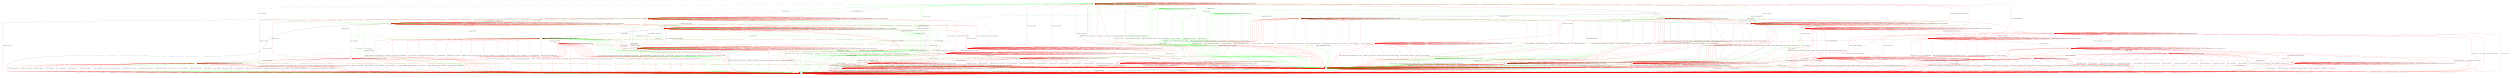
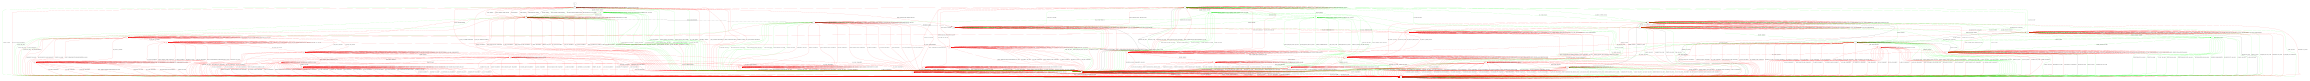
(1478, 16) -> (670, 20)
